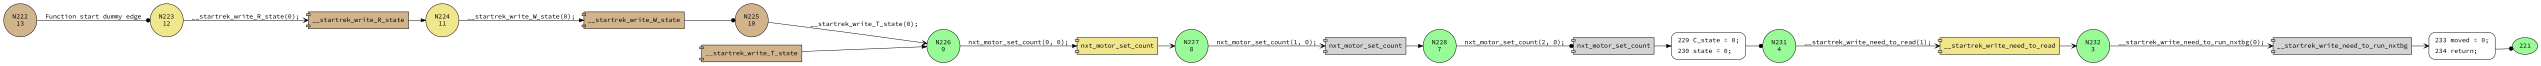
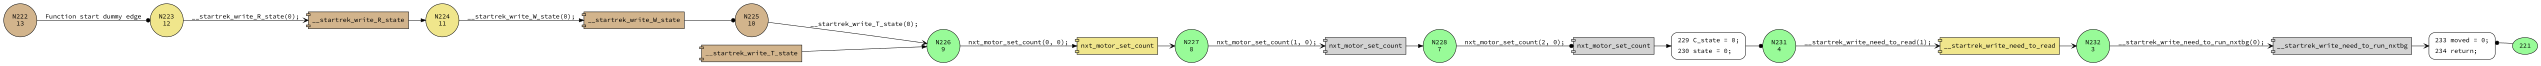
(2502, 49) -> (2506, 43)
